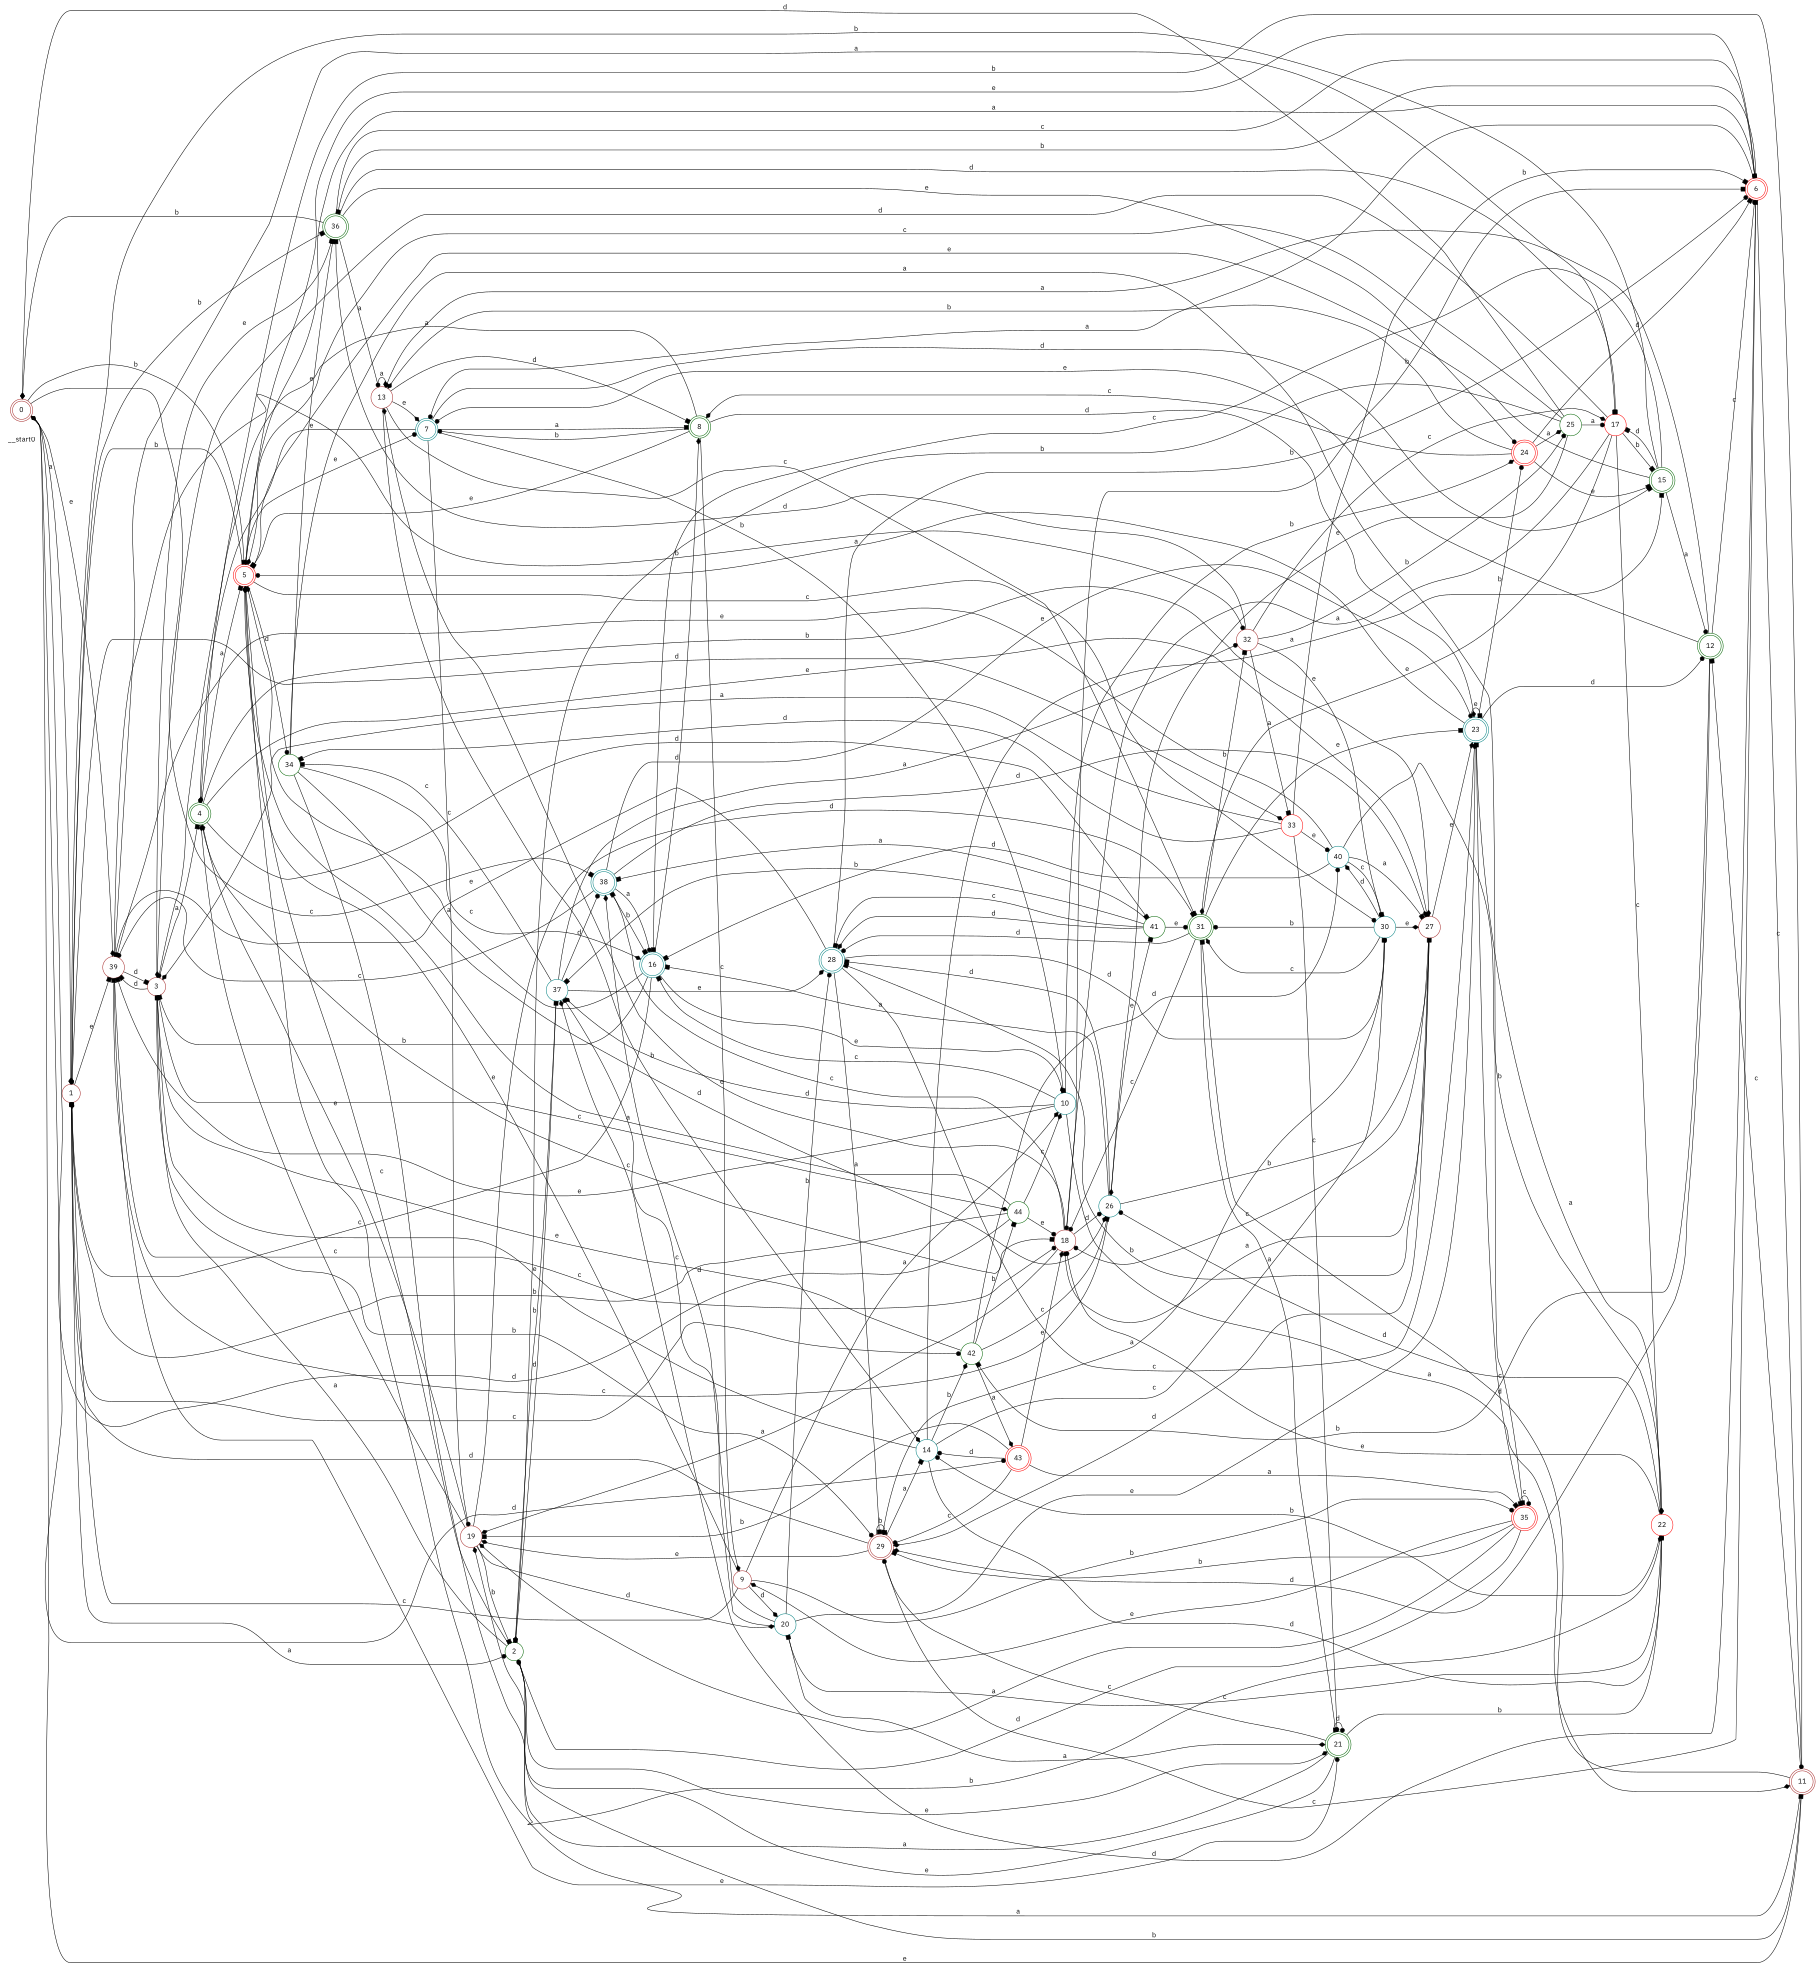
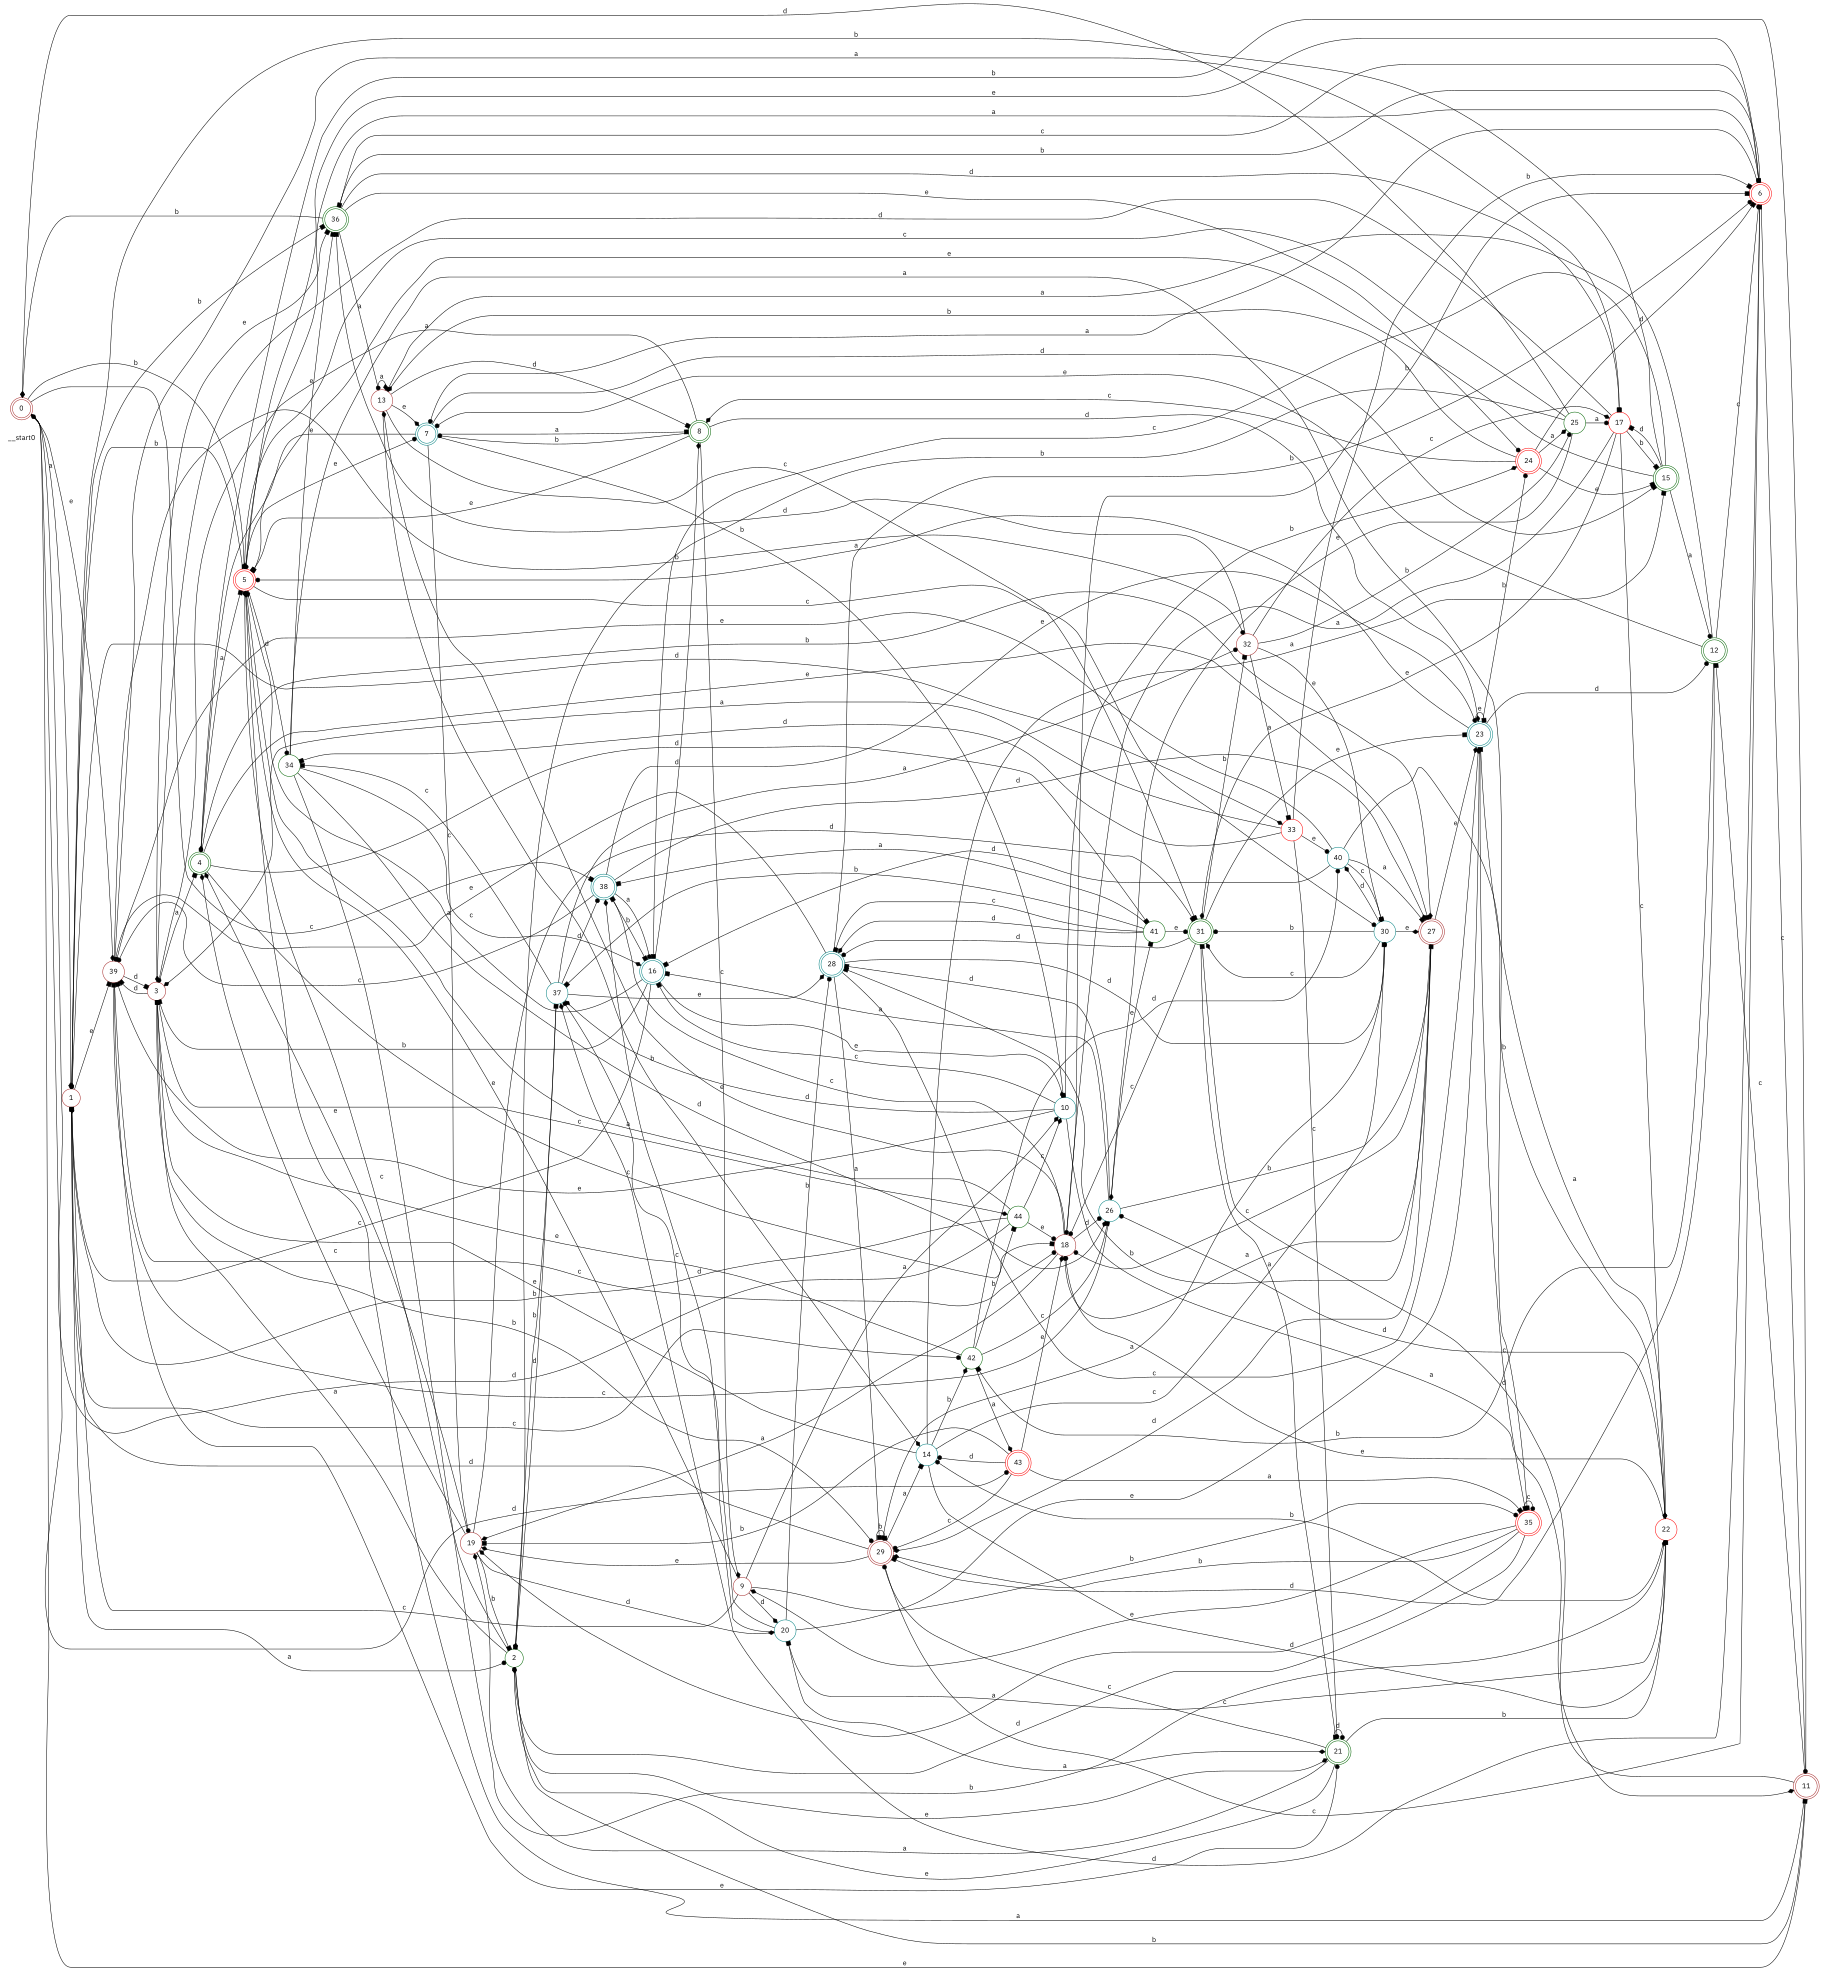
(1430, 927) -> (1432, 932)
